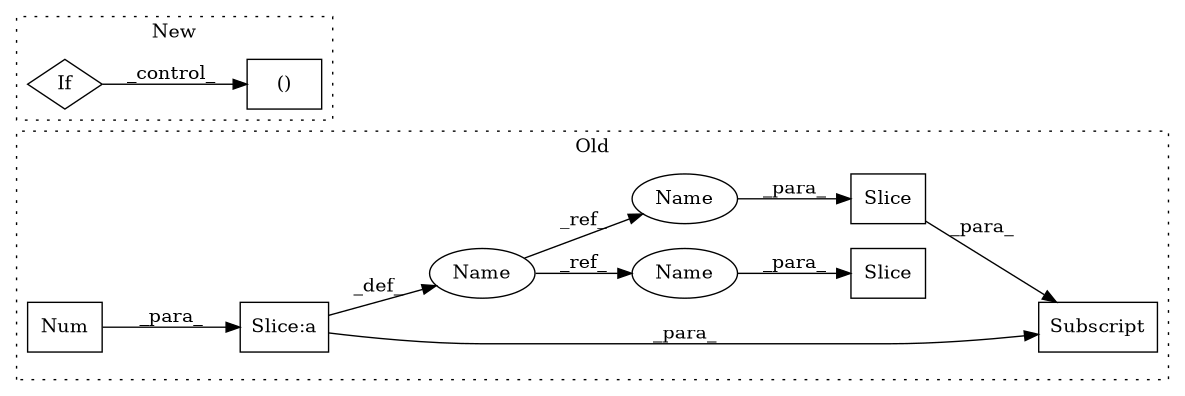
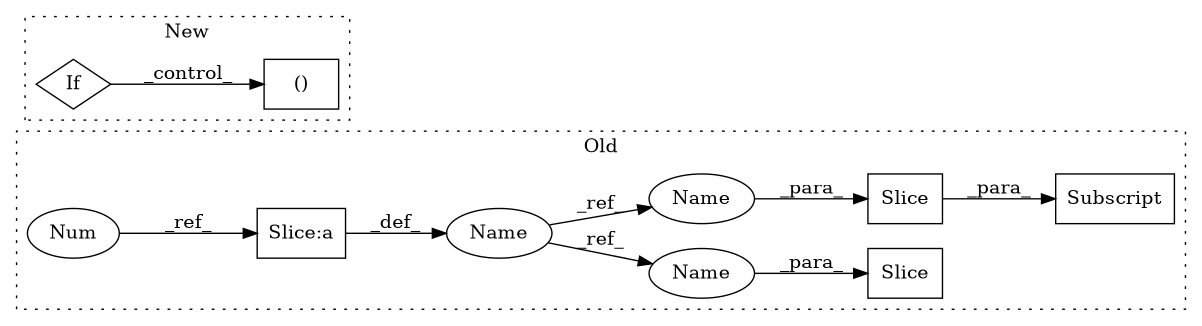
(171, 317) -> (188, 223)
(65, 327) -> (73, 233)
(676, 344) -> none
